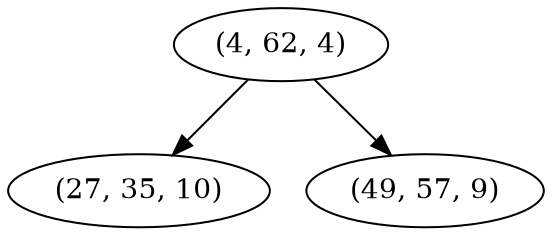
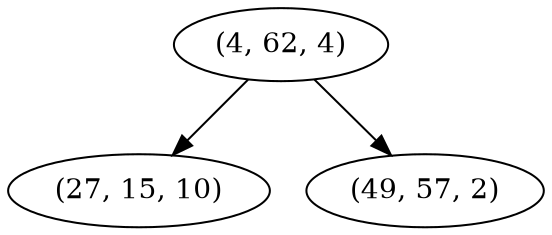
(139, 191) -> (139, 191)
(425, 191) -> (425, 191)
